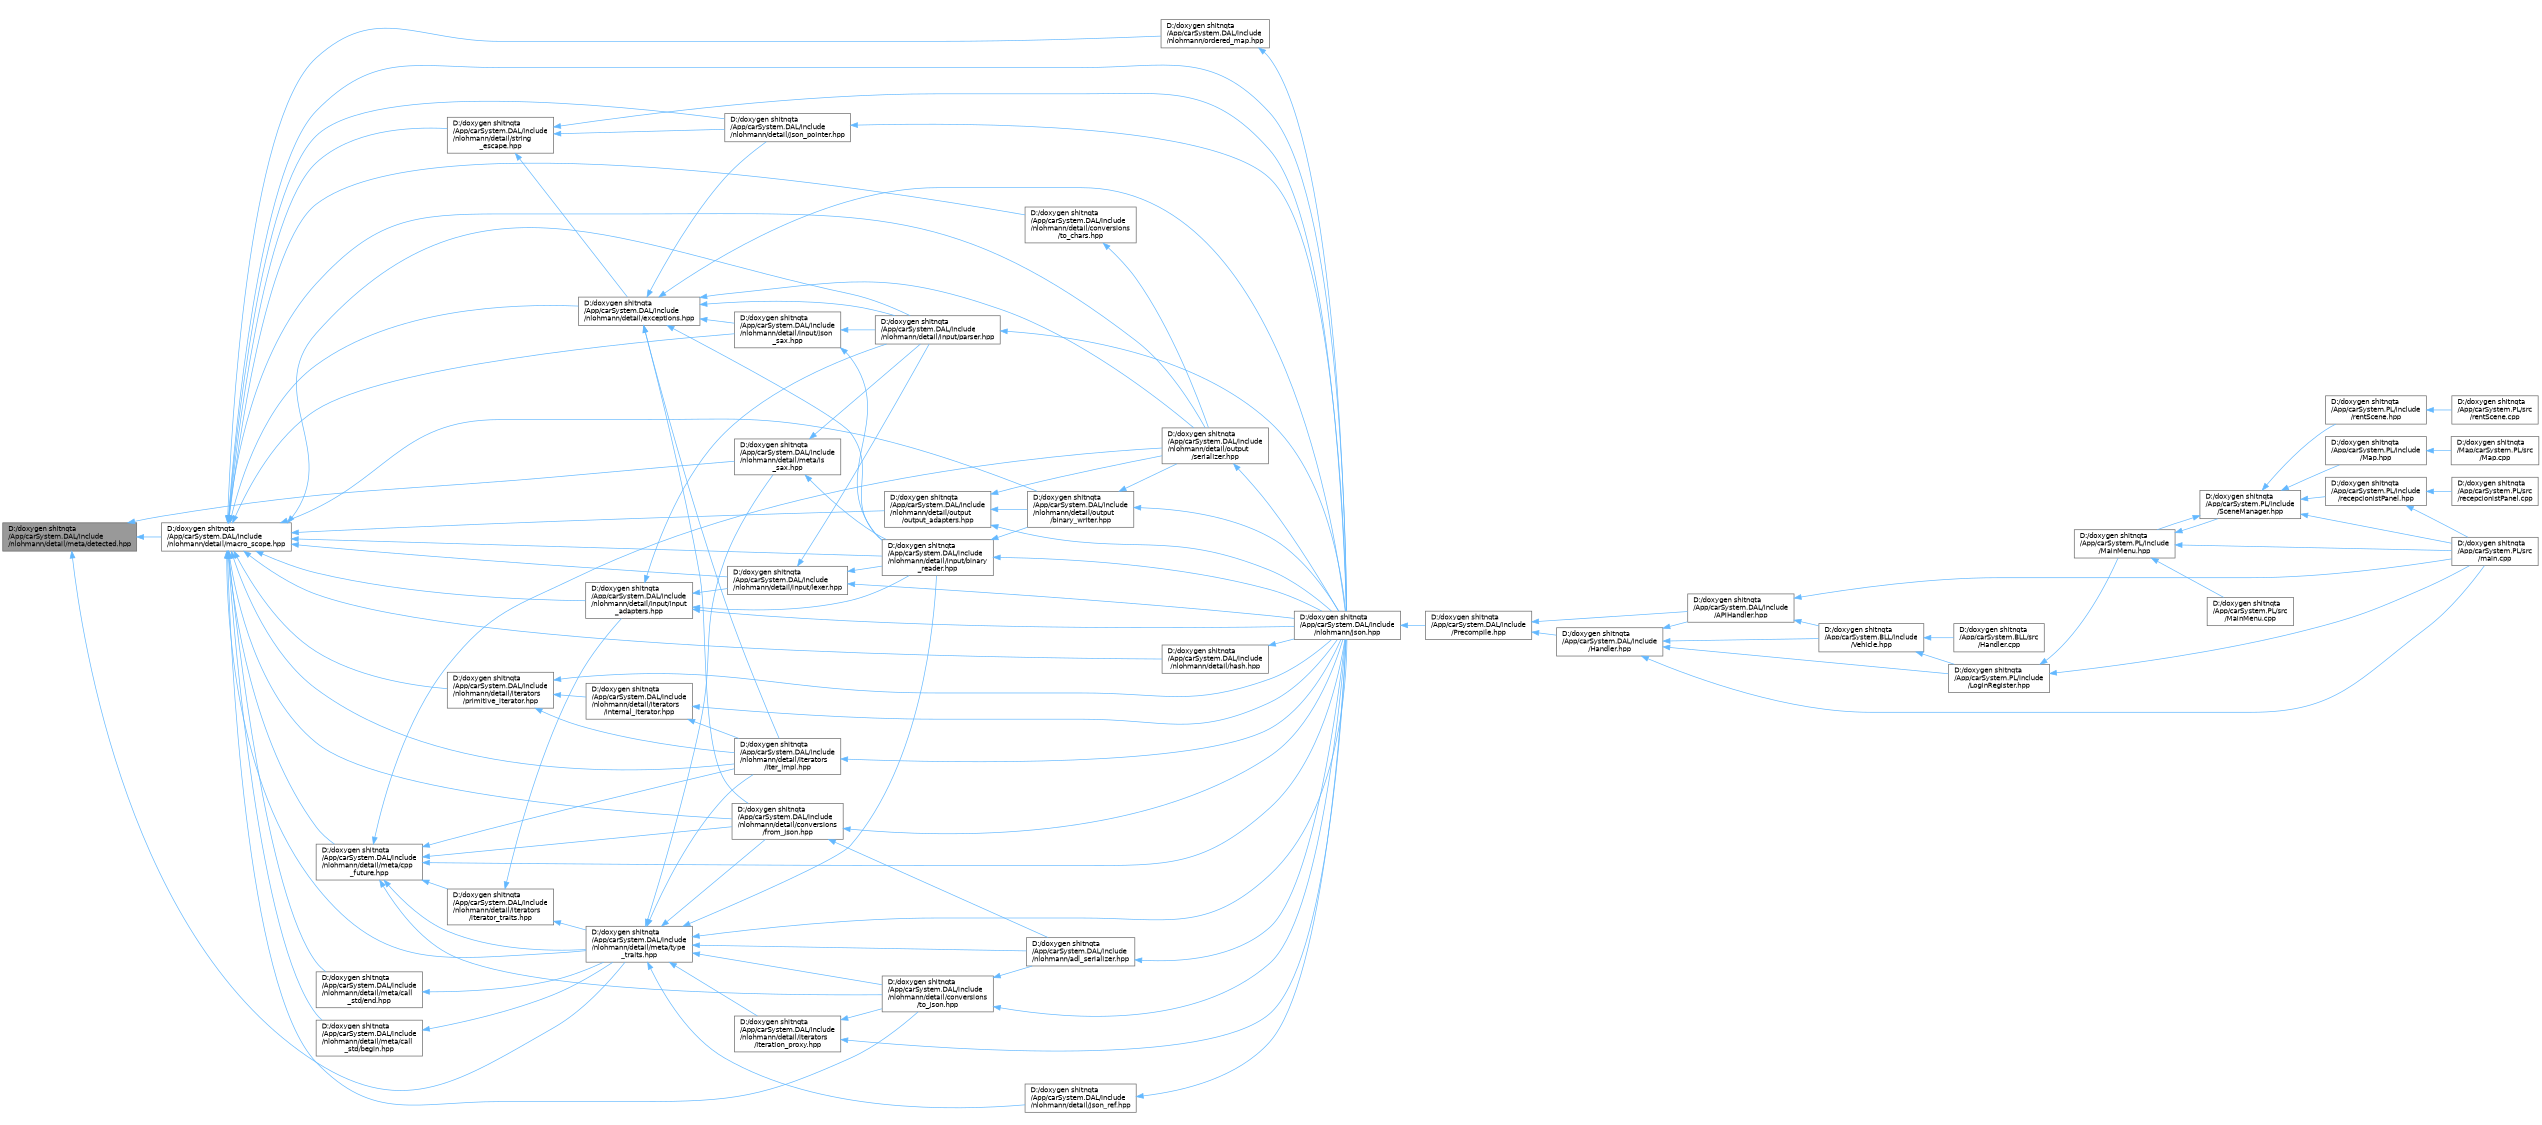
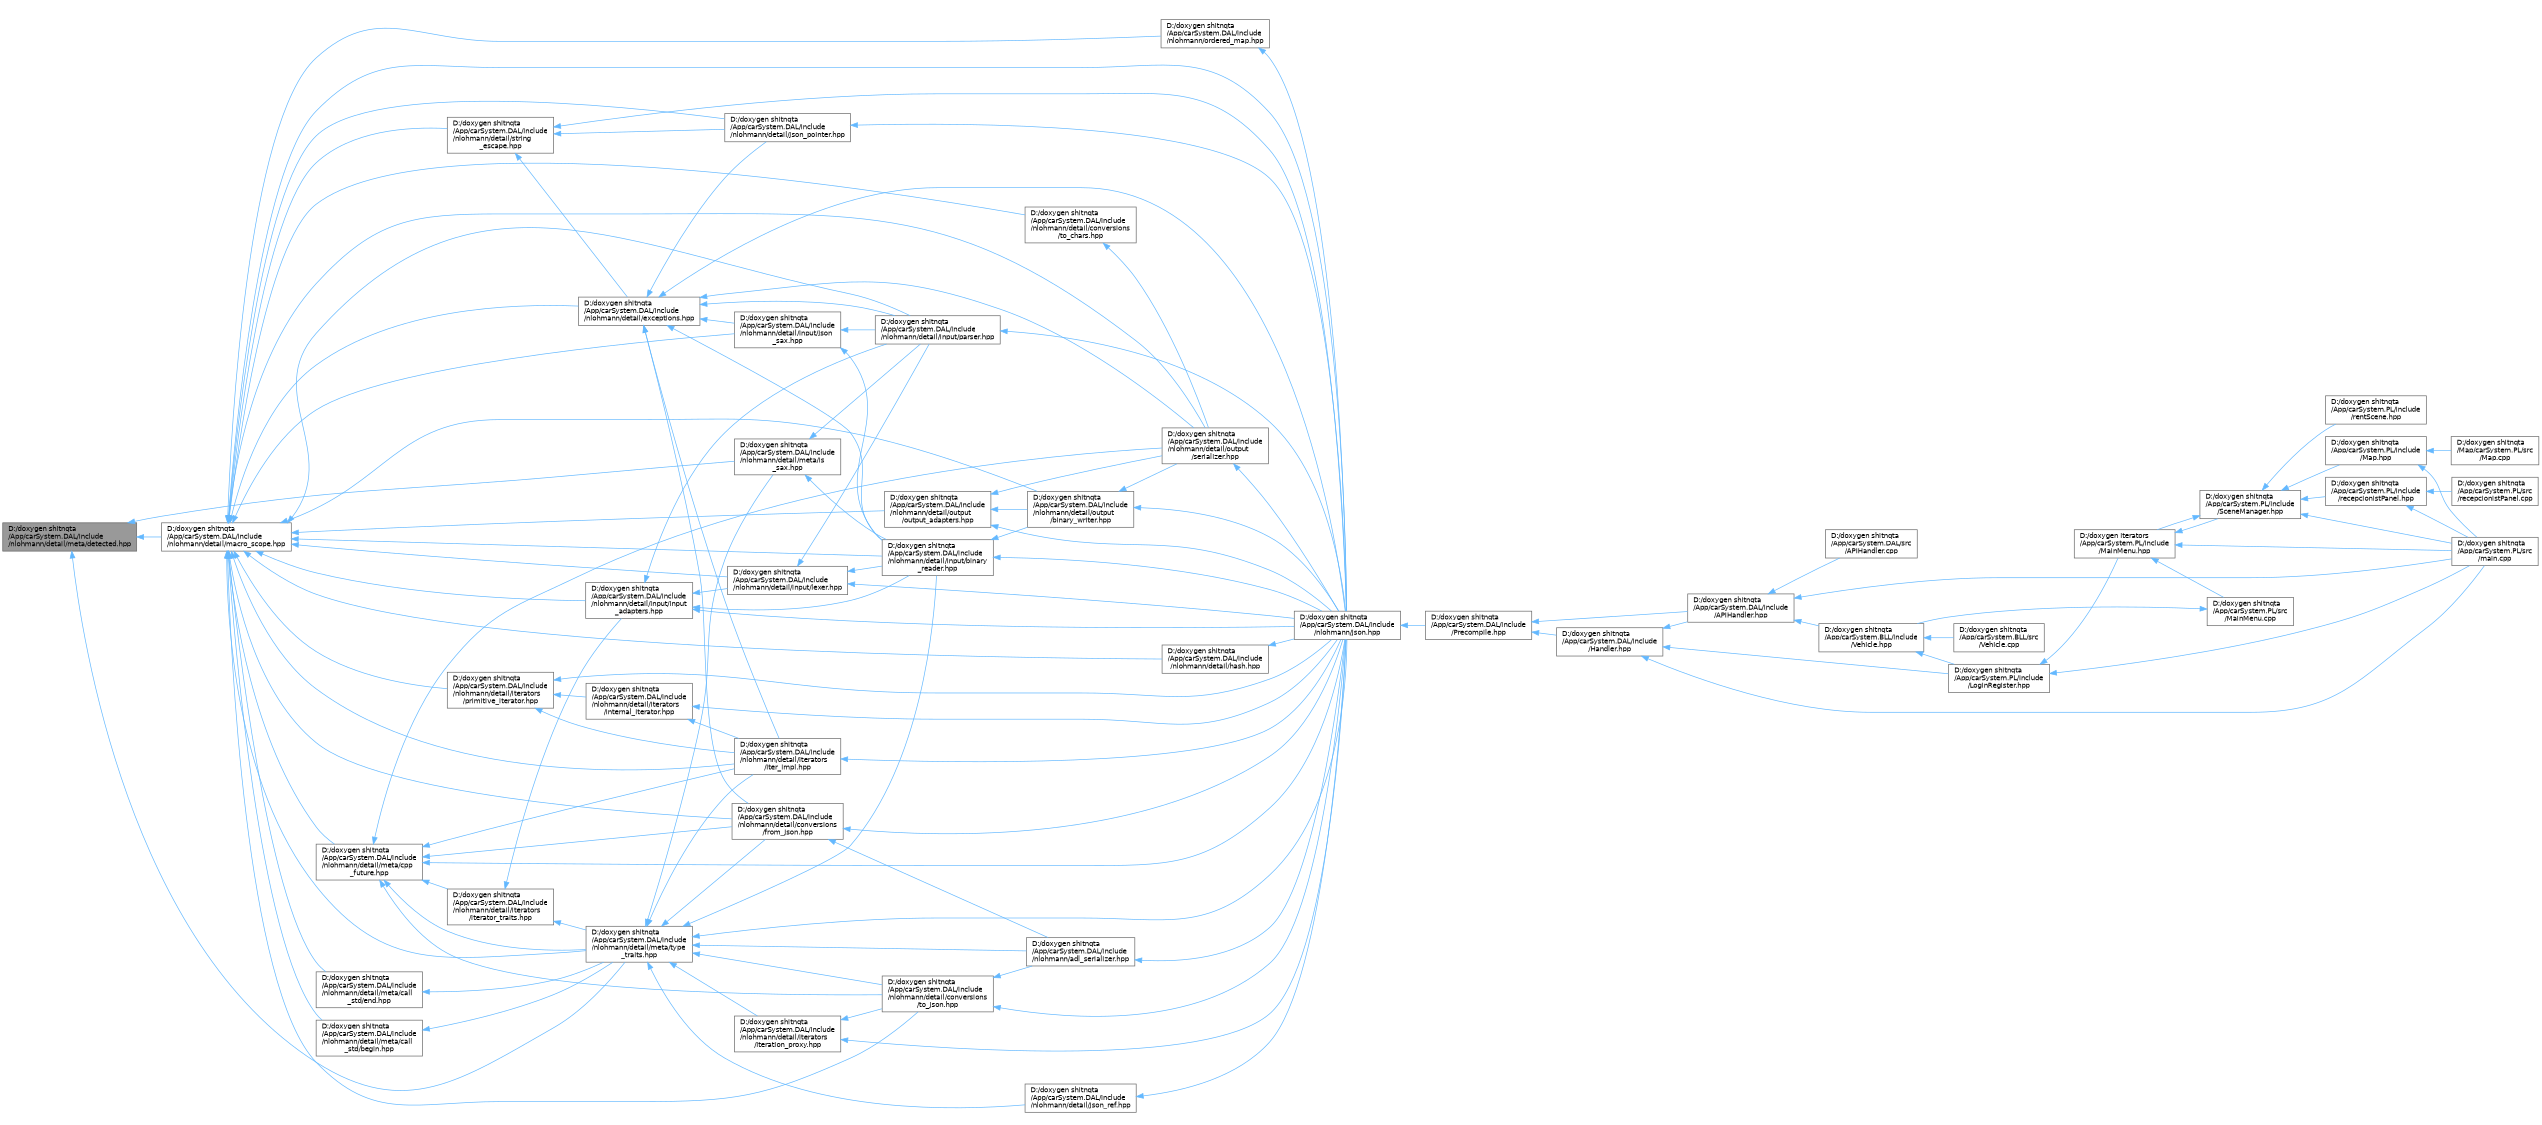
(2495, 410) -> none
none -> (2447, 506)
none -> (1871, 544)
(2125, 544) -> (2125, 544)
(1999, 638) -> (1999, 638)
(1744, 640) -> (2058, 608)
